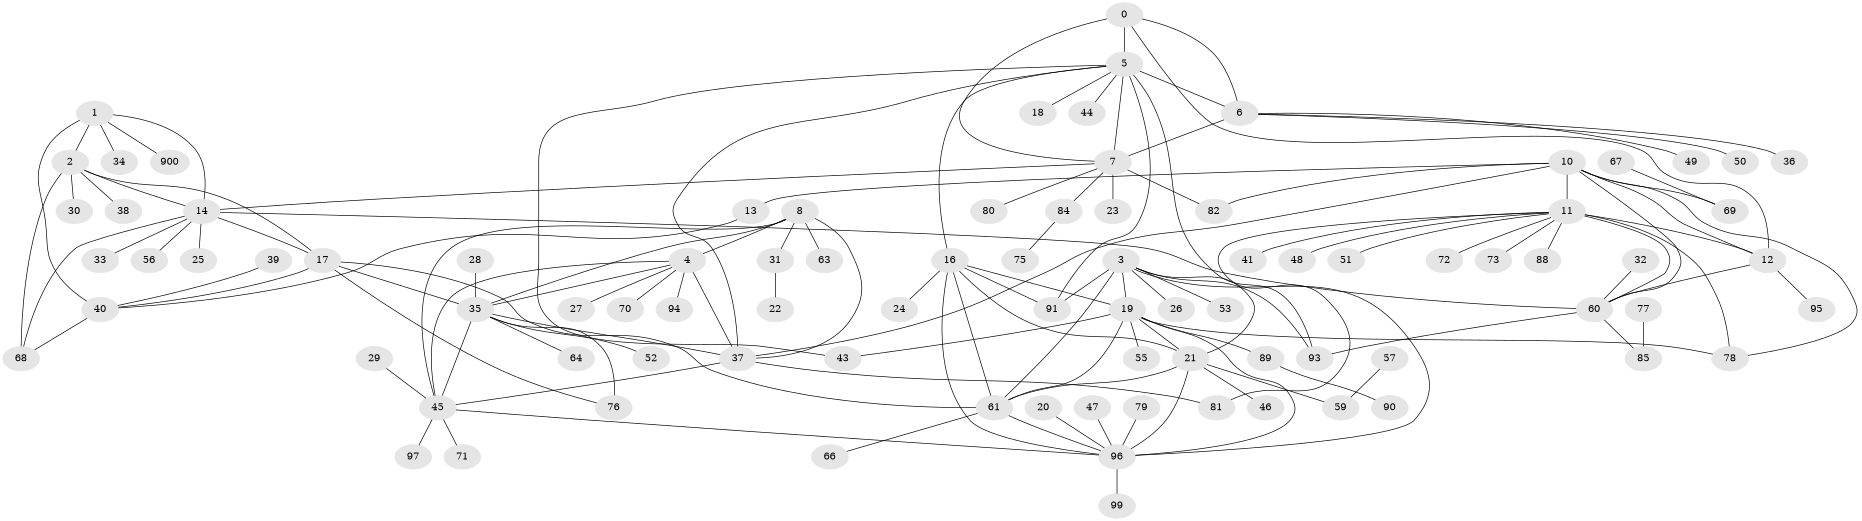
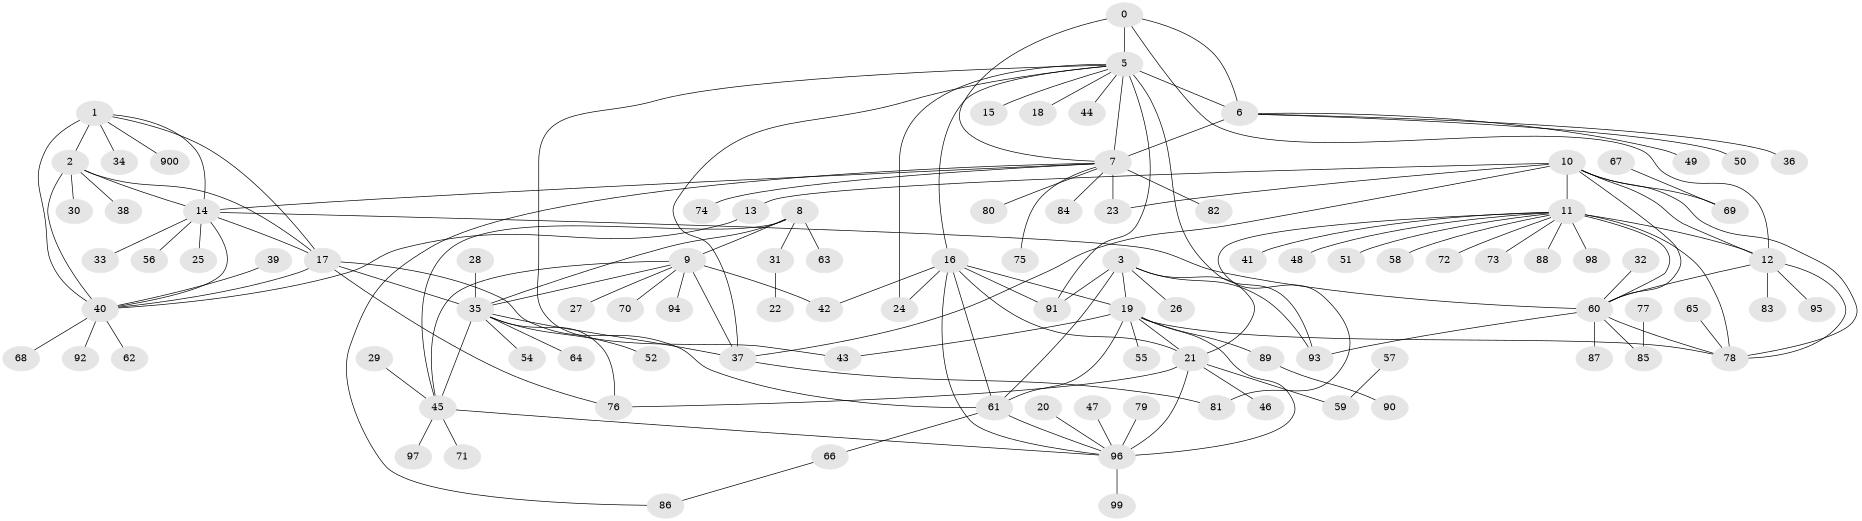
none -> (923, 111)
none -> (989, 113)
none -> (227, 161)
(1387, 174) -> (1339, 183)
none -> (702, 211)
(1043, 235) -> (1044, 195)
(76, 248) -> (221, 275)
(30, 257) -> (55, 239)
(687, 261) -> (687, 261)
none -> (1395, 261)
none -> (1592, 261)
none -> (824, 310)
(1225, 310) -> none
none -> (1693, 310)
none -> (1768, 310)
(855, 313) -> none
none -> (1838, 325)
none -> (1661, 337)
none -> (80, 359)
none -> (130, 359)
none -> (527, 359)
none -> (1594, 359)
(1428, 374) -> none
(1101, 383) -> (906, 398)
(588, 385) -> none
none -> (666, 506)
